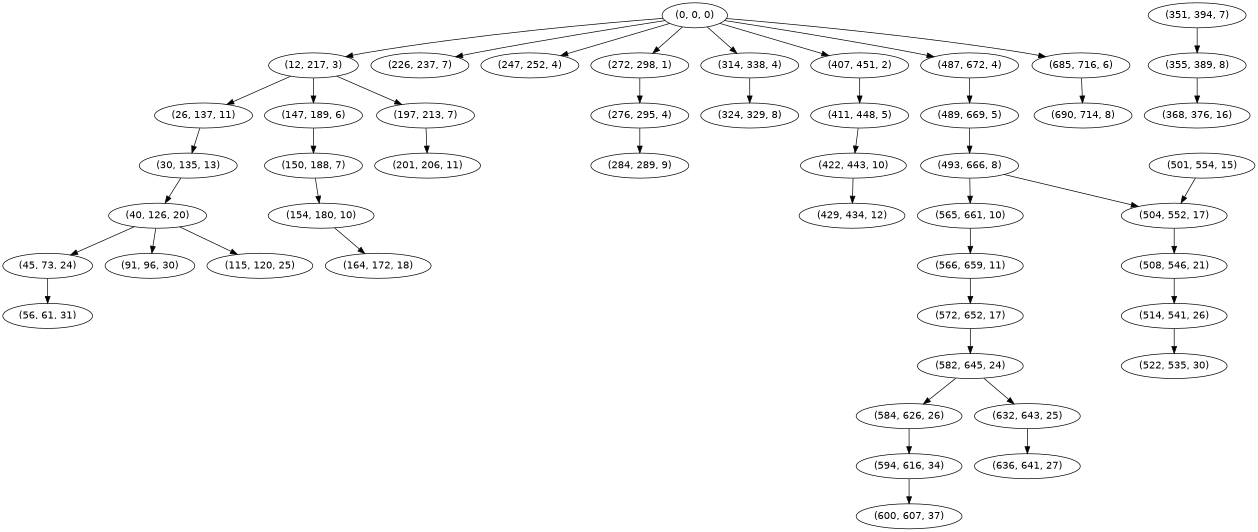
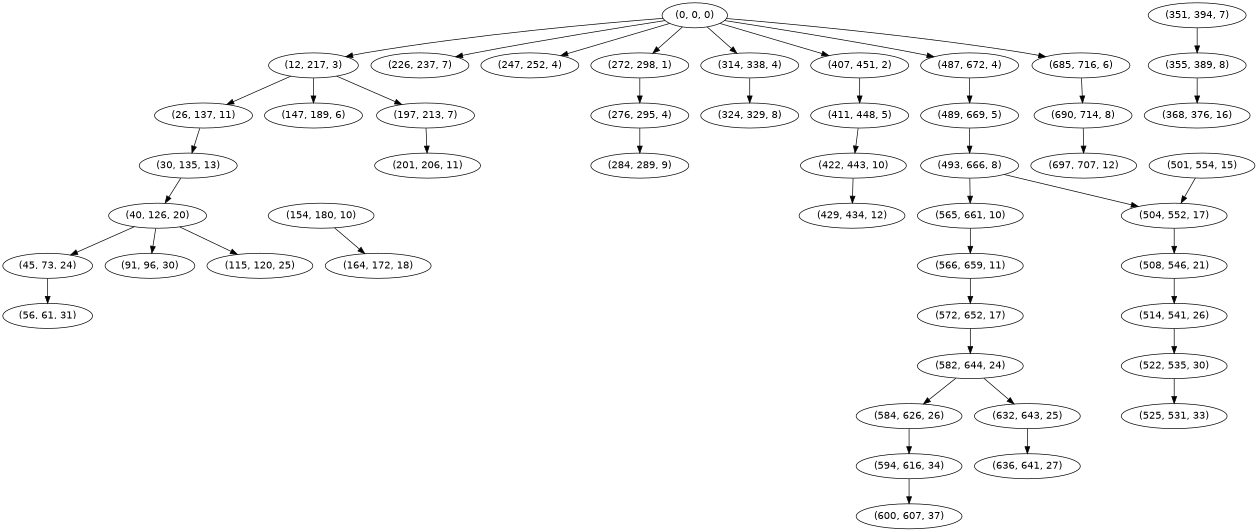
(313, 166) -> none
none -> (1084, 166)
(970, 366) -> (970, 366)
none -> (1174, 416)
